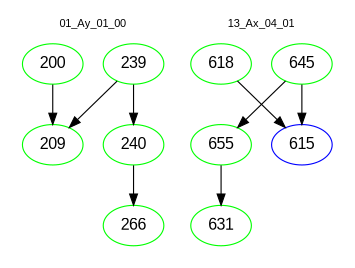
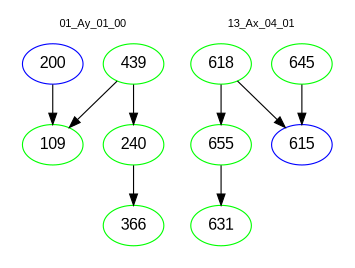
(53, 64) -> (53, 64)
(134, 64) -> (134, 64)
(267, 99) -> (221, 99)
(53, 145) -> (53, 145)
(134, 226) -> (134, 226)
